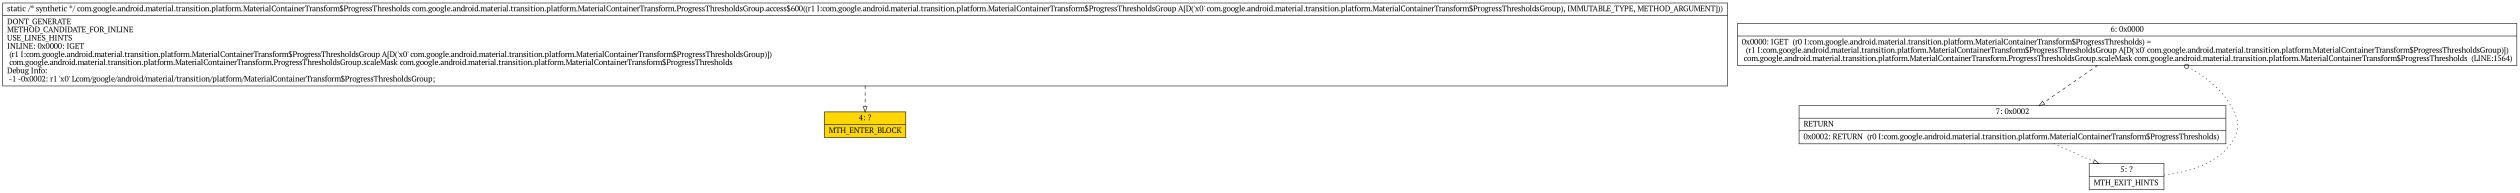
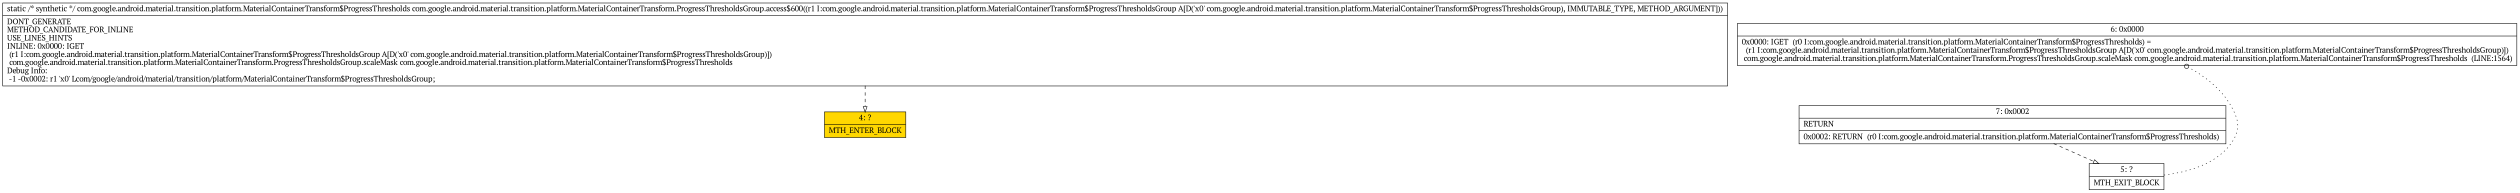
(2071, 84) -> none
(2074, 153) -> (2074, 153)
(2126, 183) -> (2127, 183)
